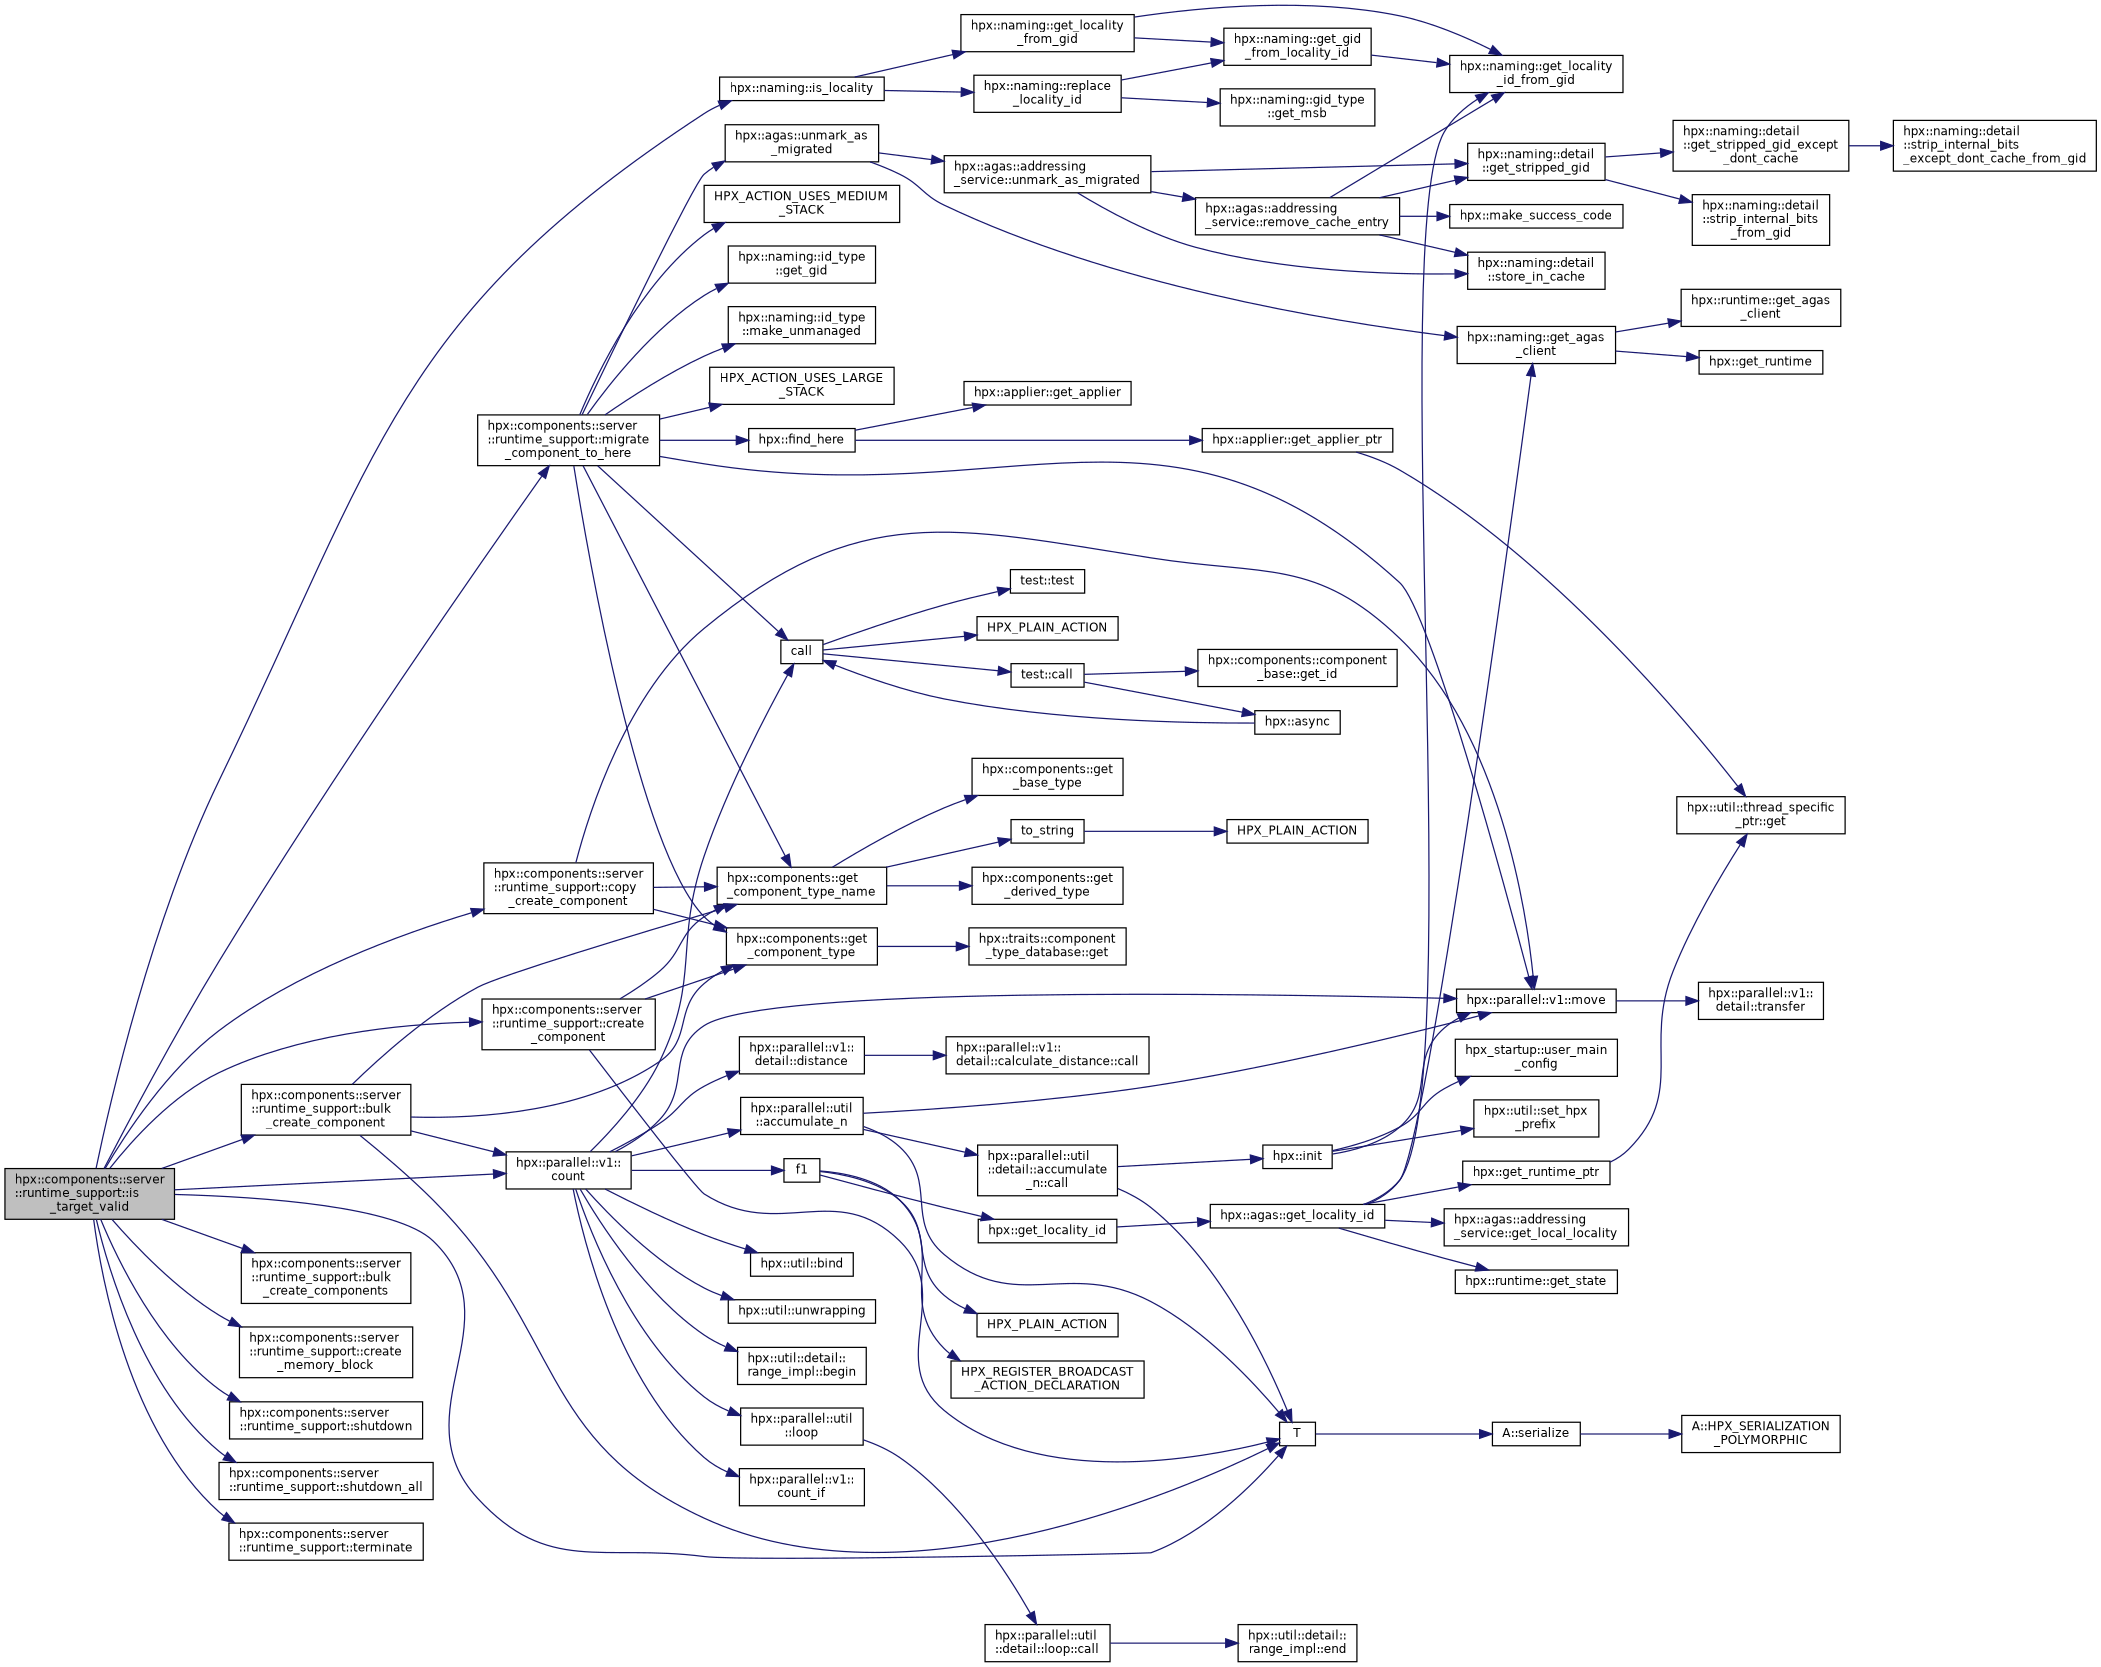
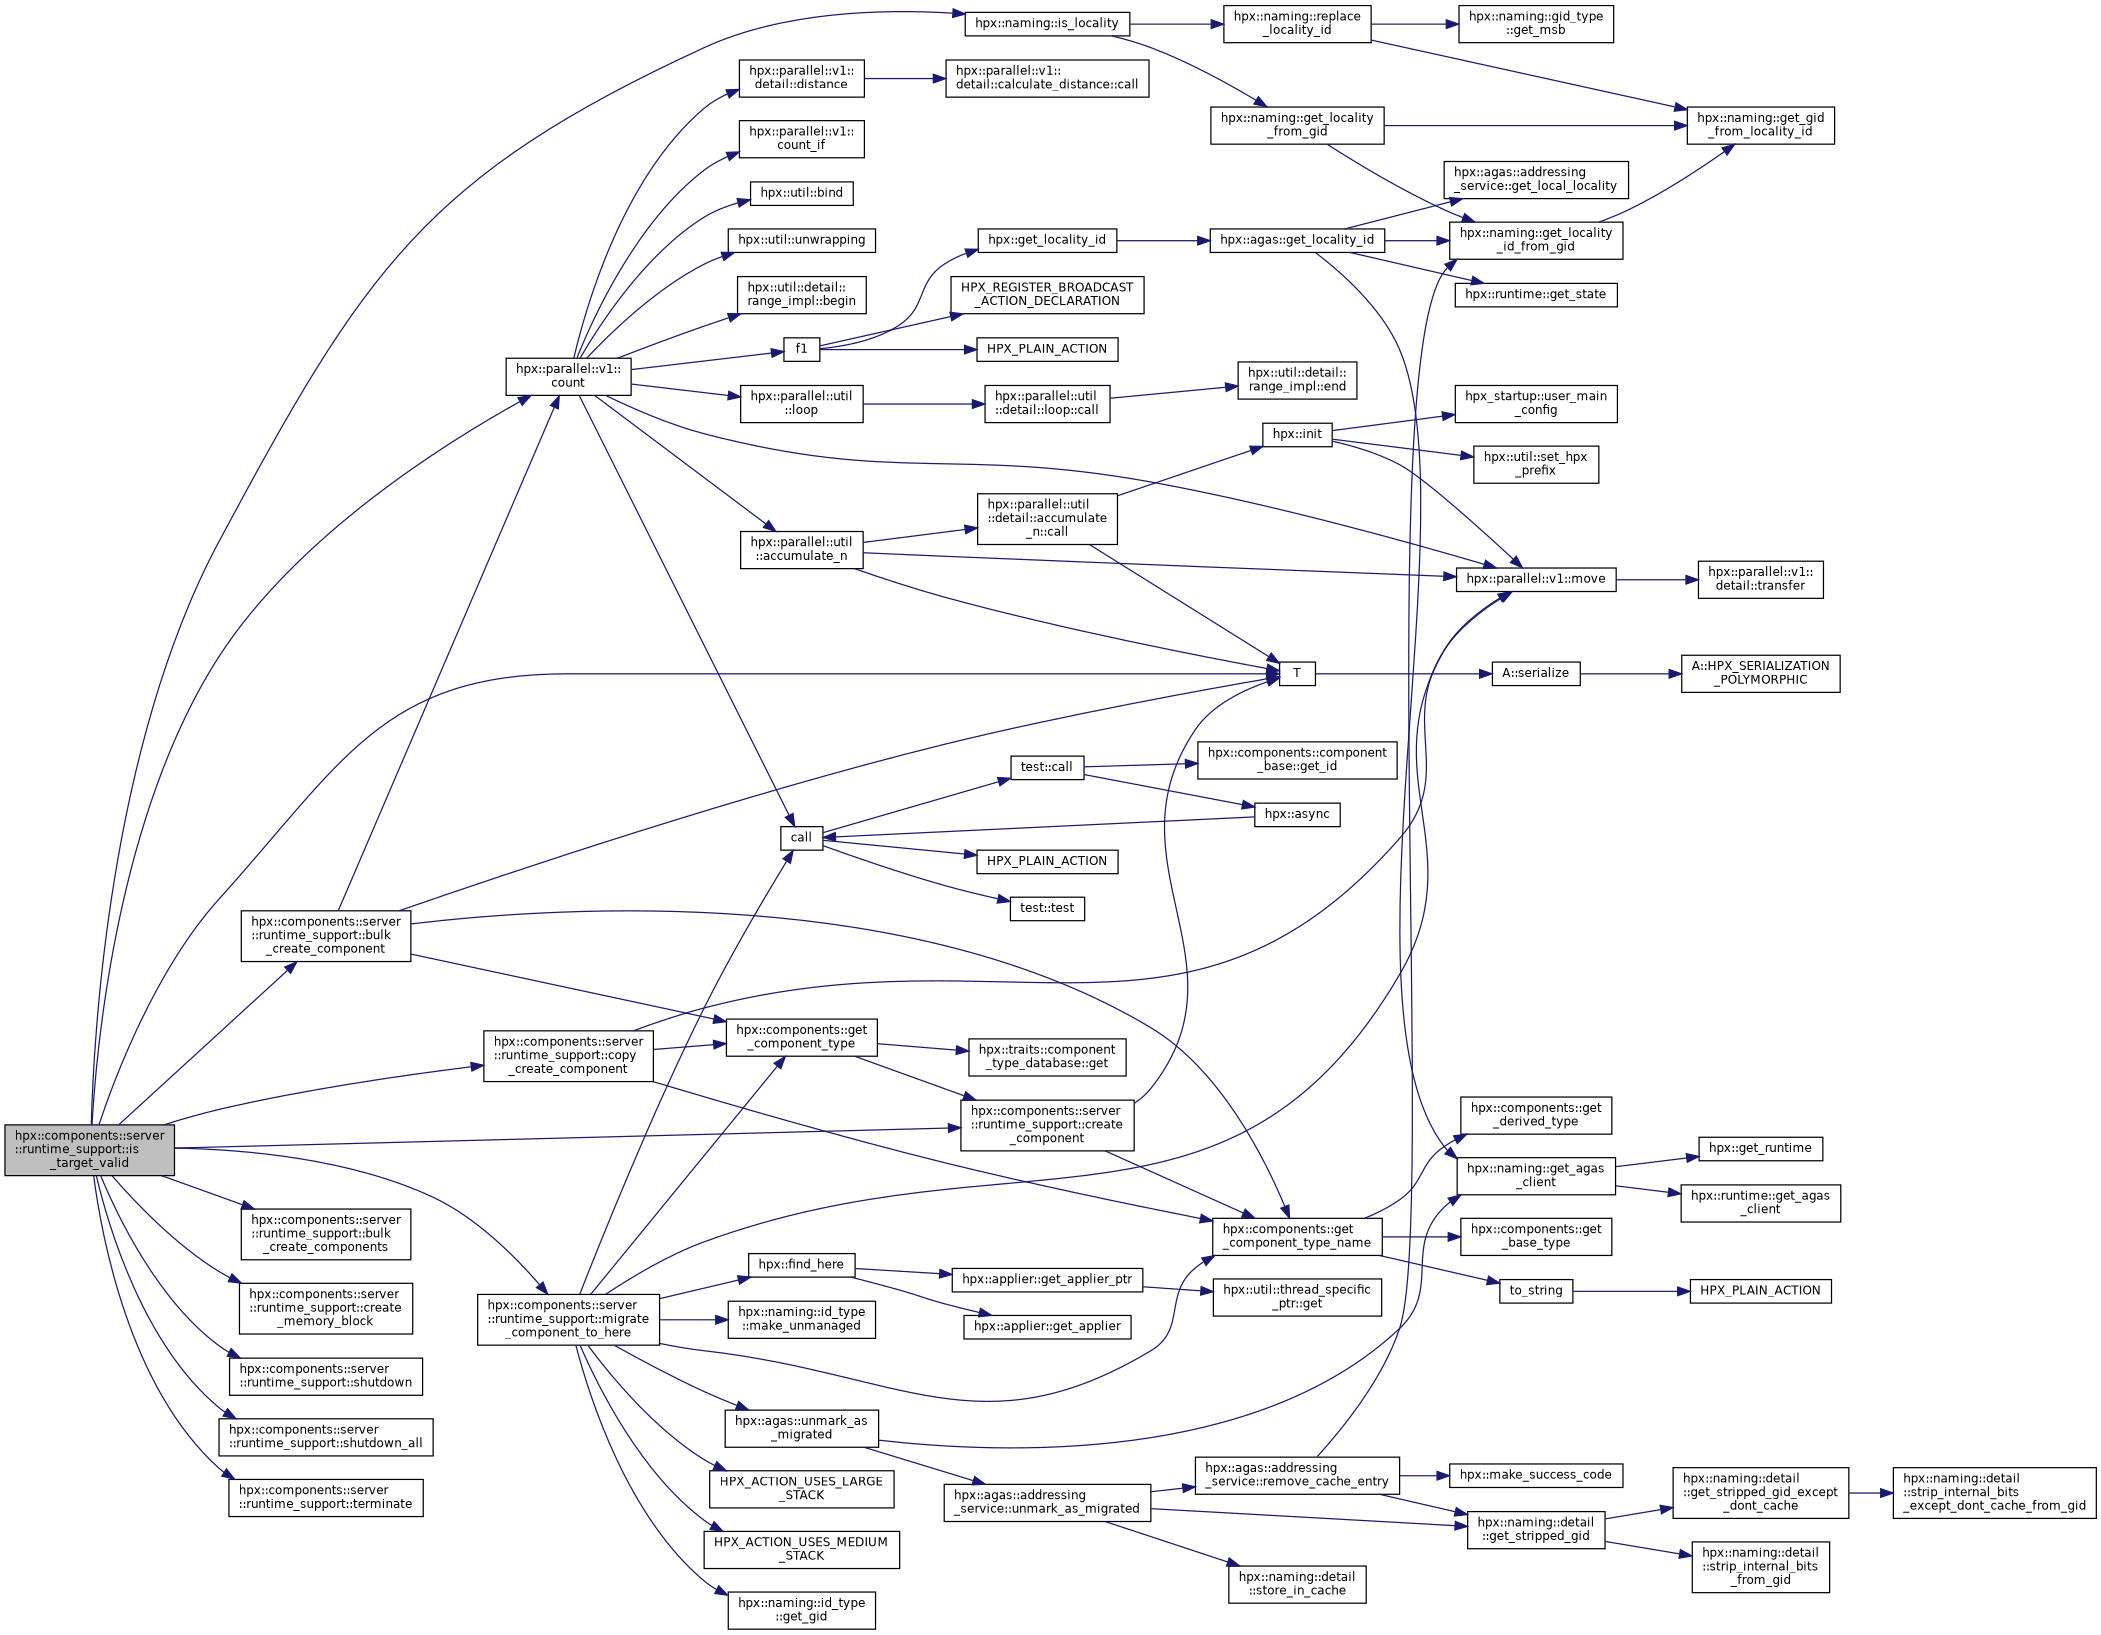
(1404, 59) -> (1664, 191)
(1417, 244) -> none
(692, 983) -> (909, 1076)
(1536, 1173) -> none
